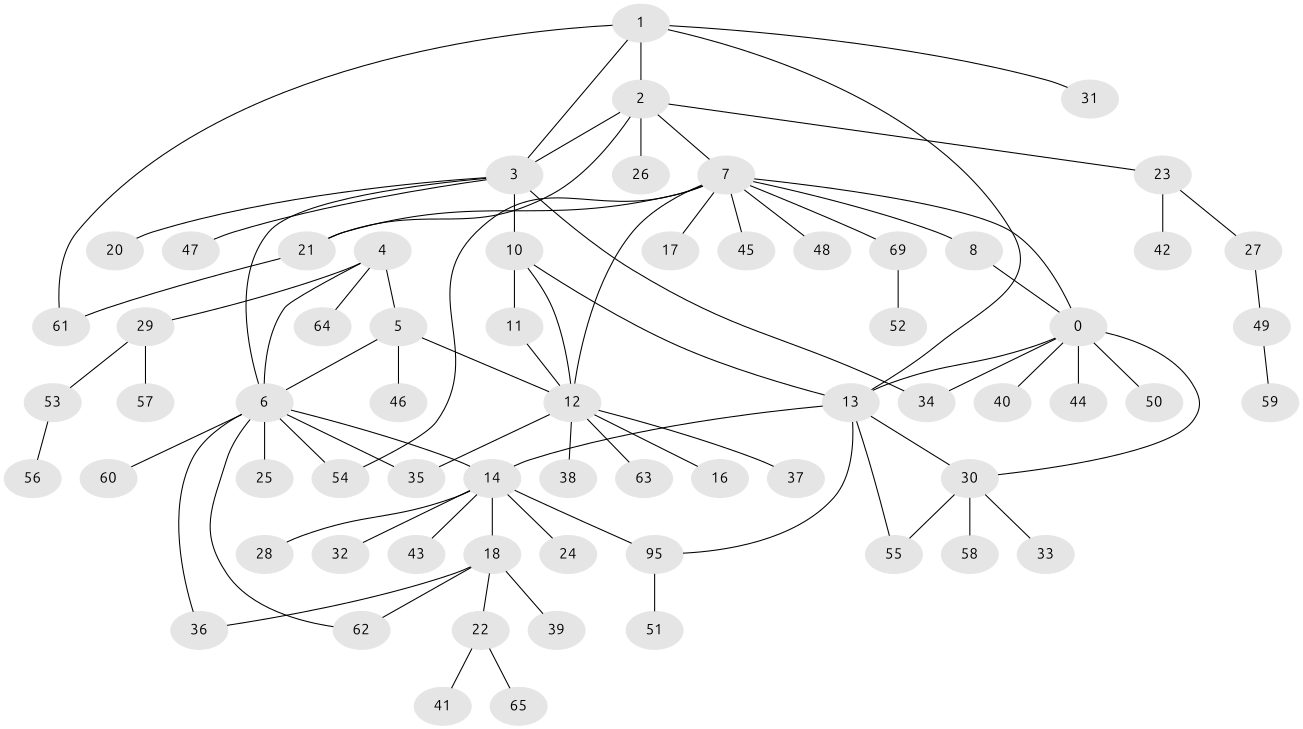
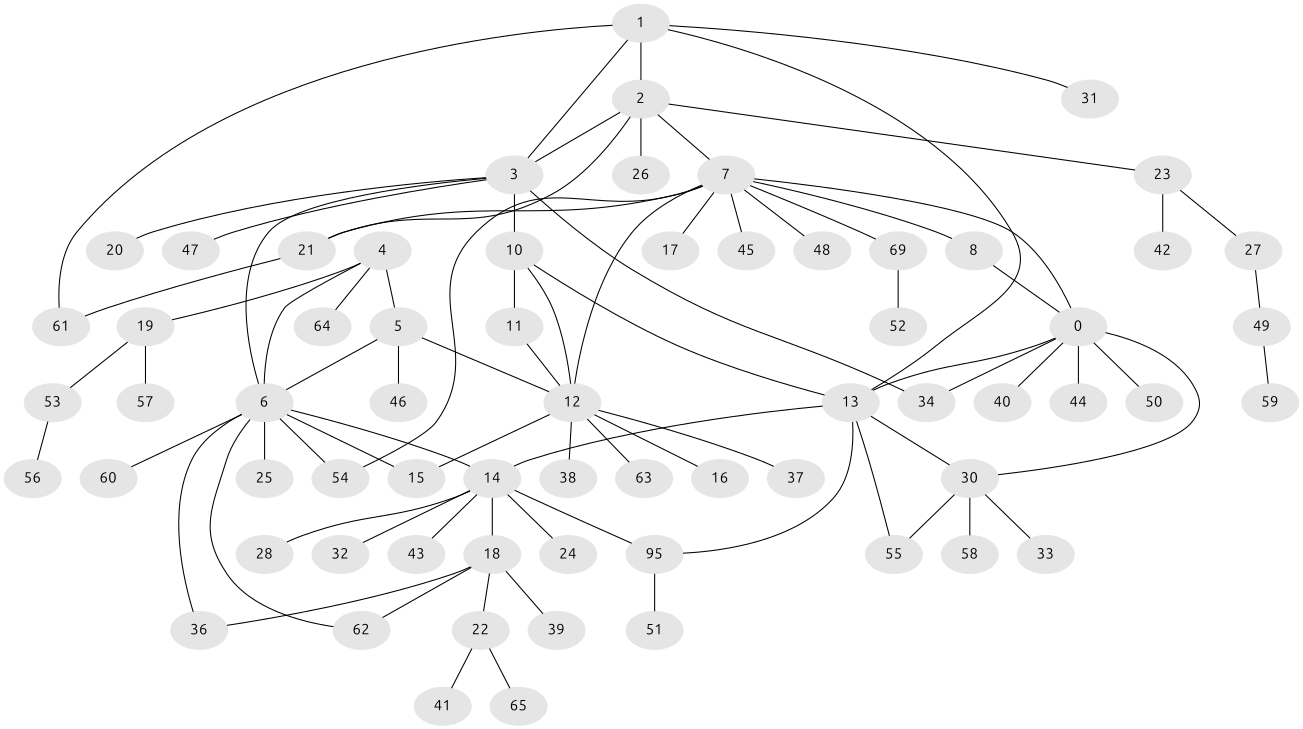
(145, 327) -> (145, 327)
(416, 479) -> (416, 479)
